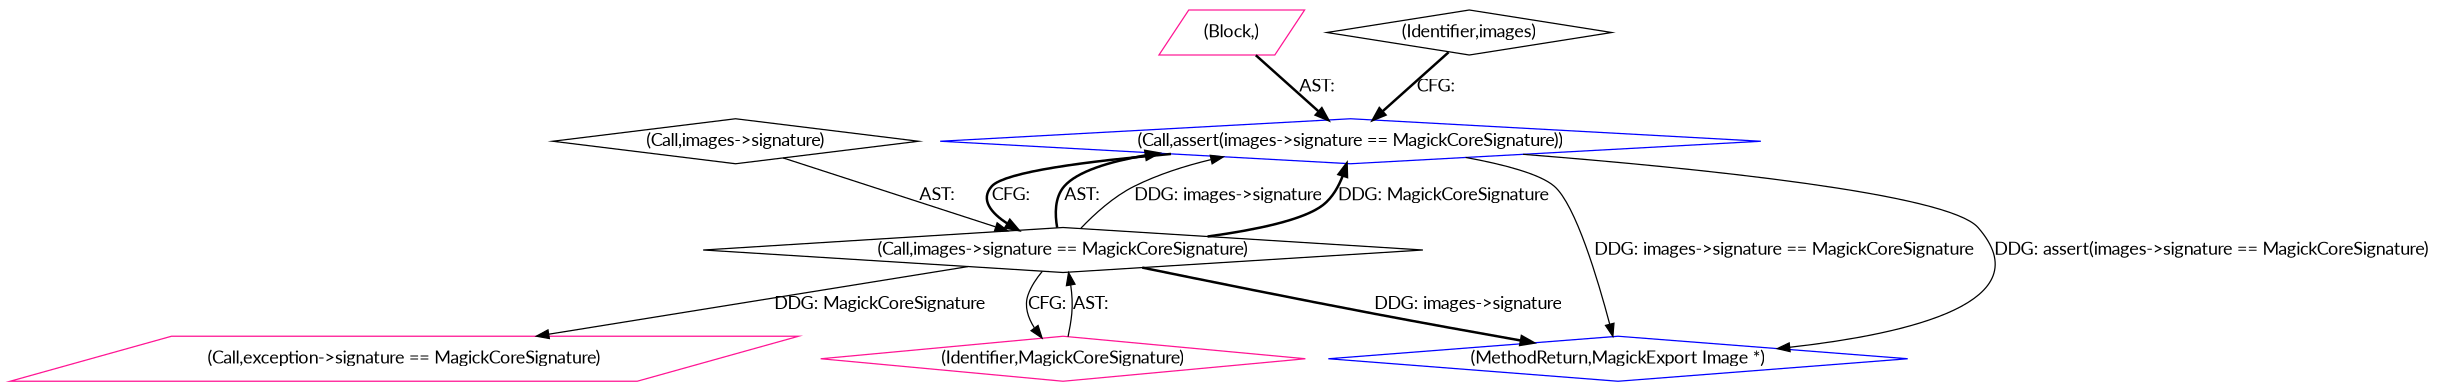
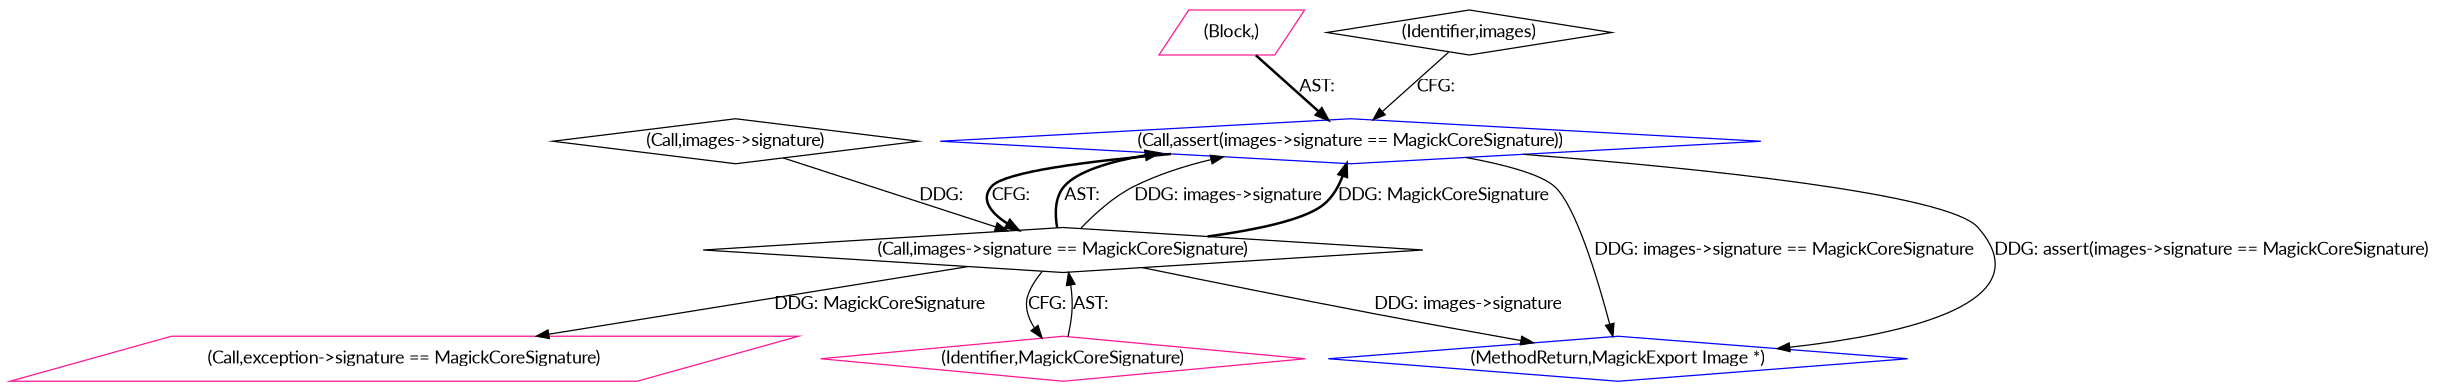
(1416, 82) -> (1416, 82)
(940, 196) -> (944, 196)
(1331, 305) -> (1331, 305)
